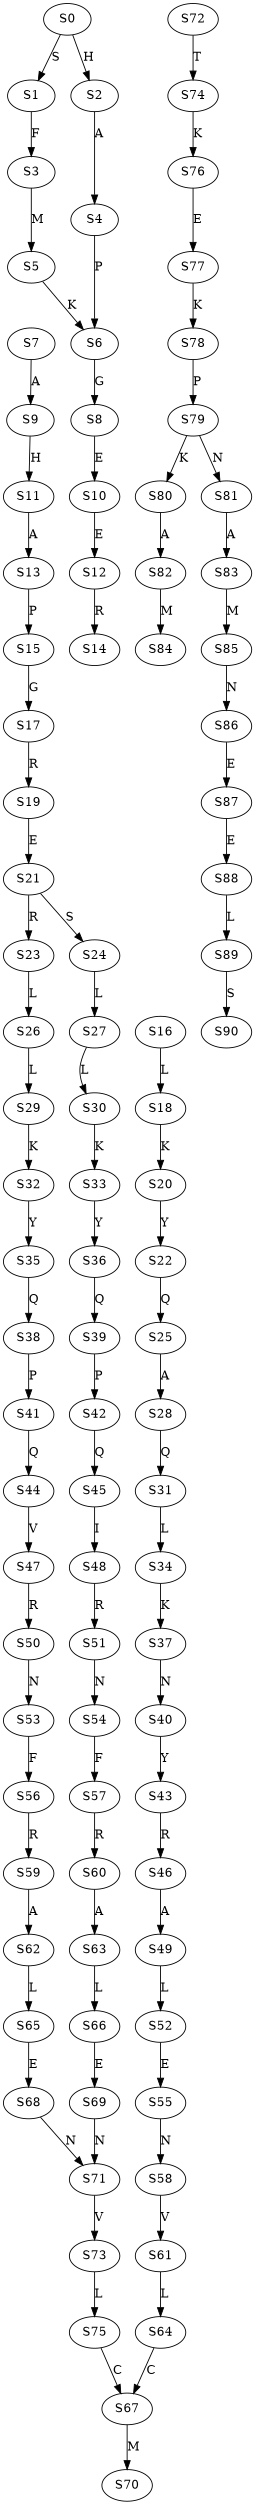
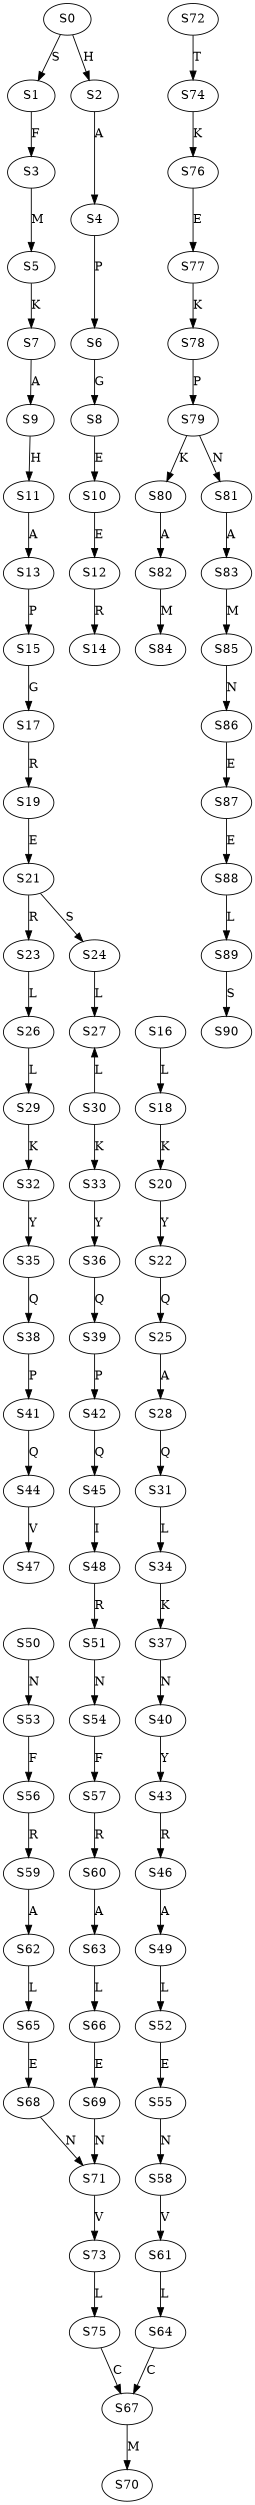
(60, 302) -> (31, 301)
(80, 1066) -> (95, 1075)
(29, 1601) -> none
